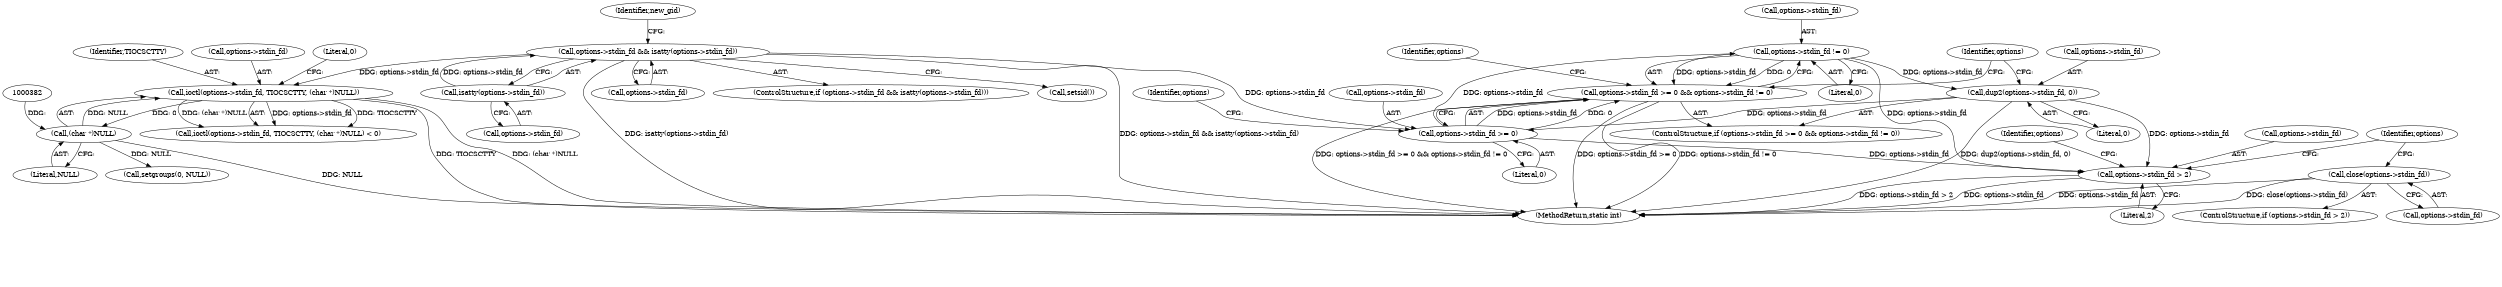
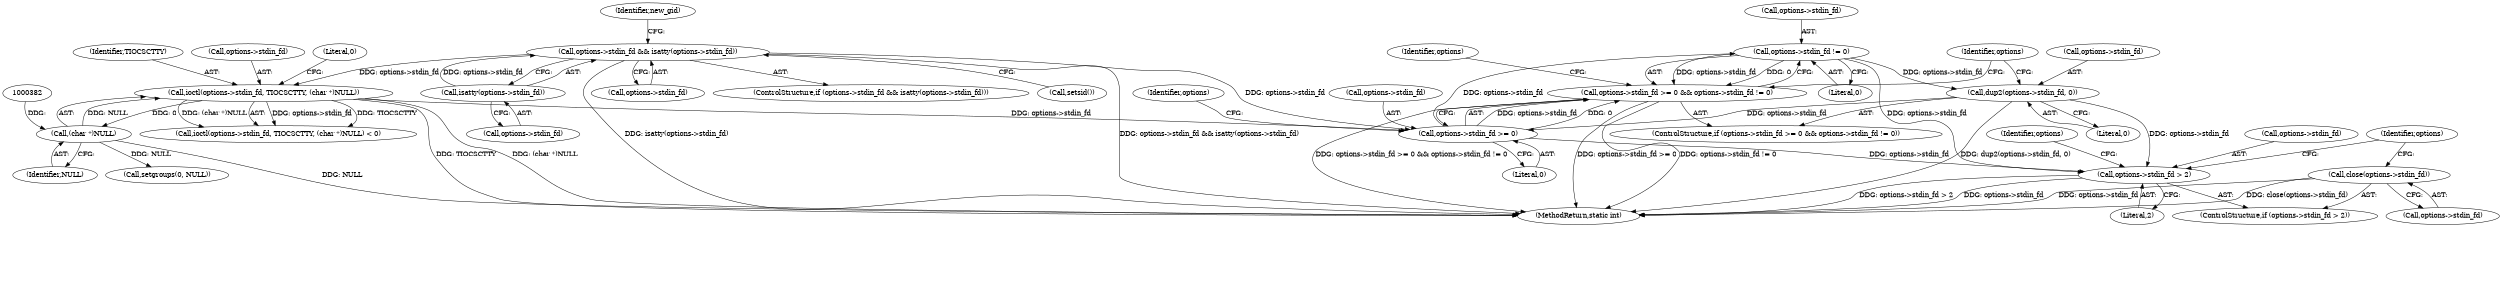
(883, 72) -> (909, 64)
none -> (880, 114)
(55, 175) -> (55, 175)
none -> (2205, 195)
